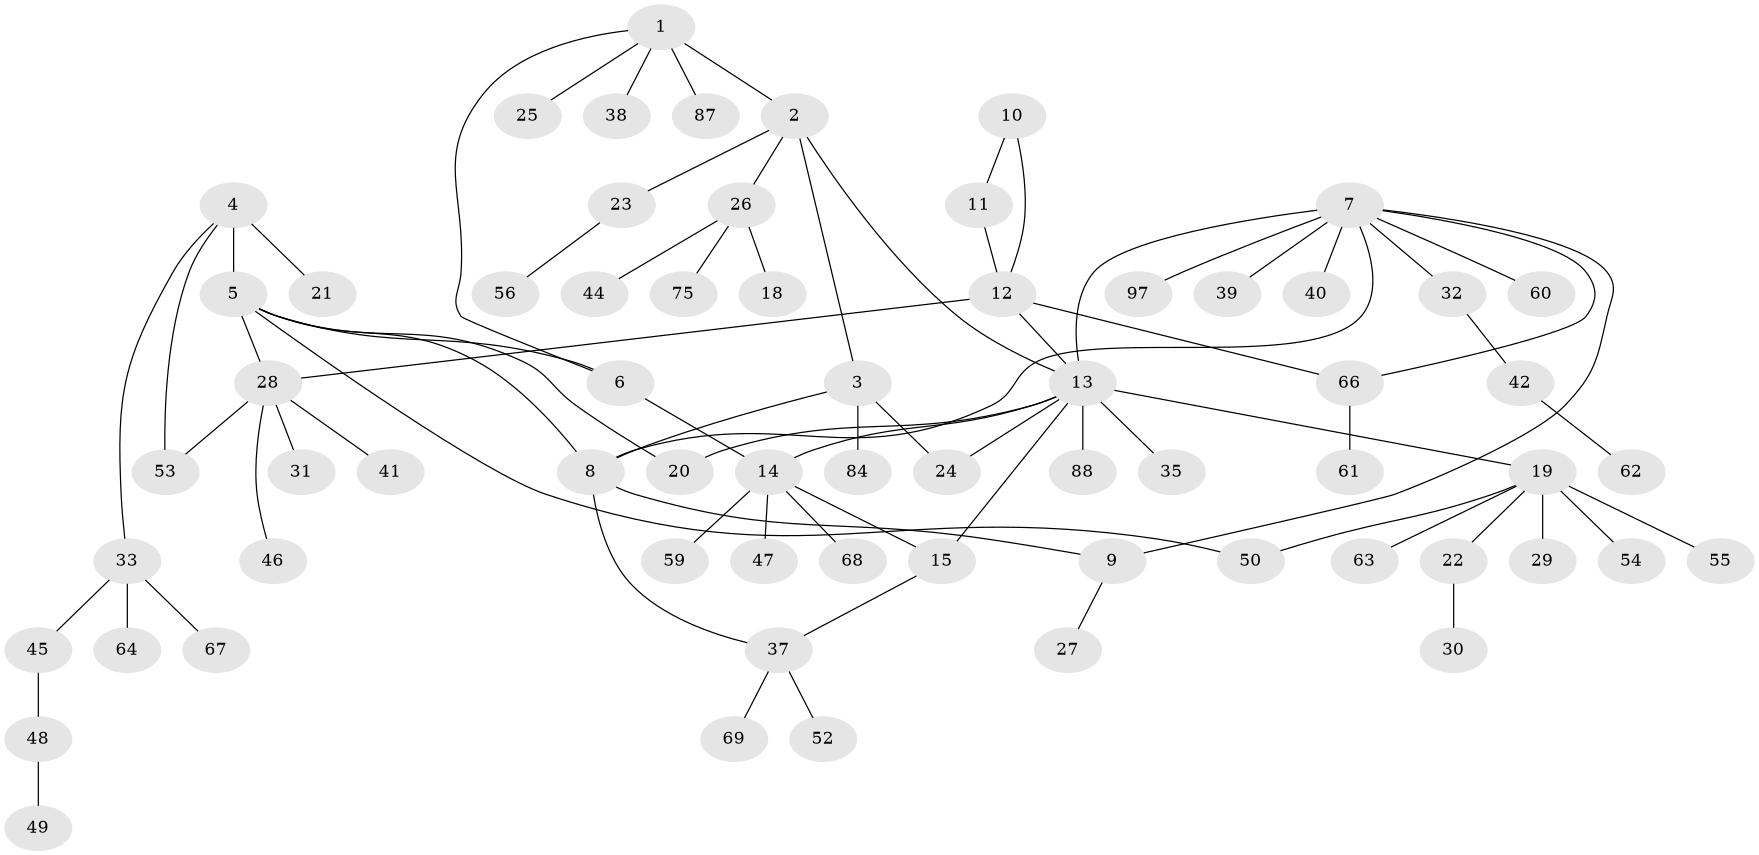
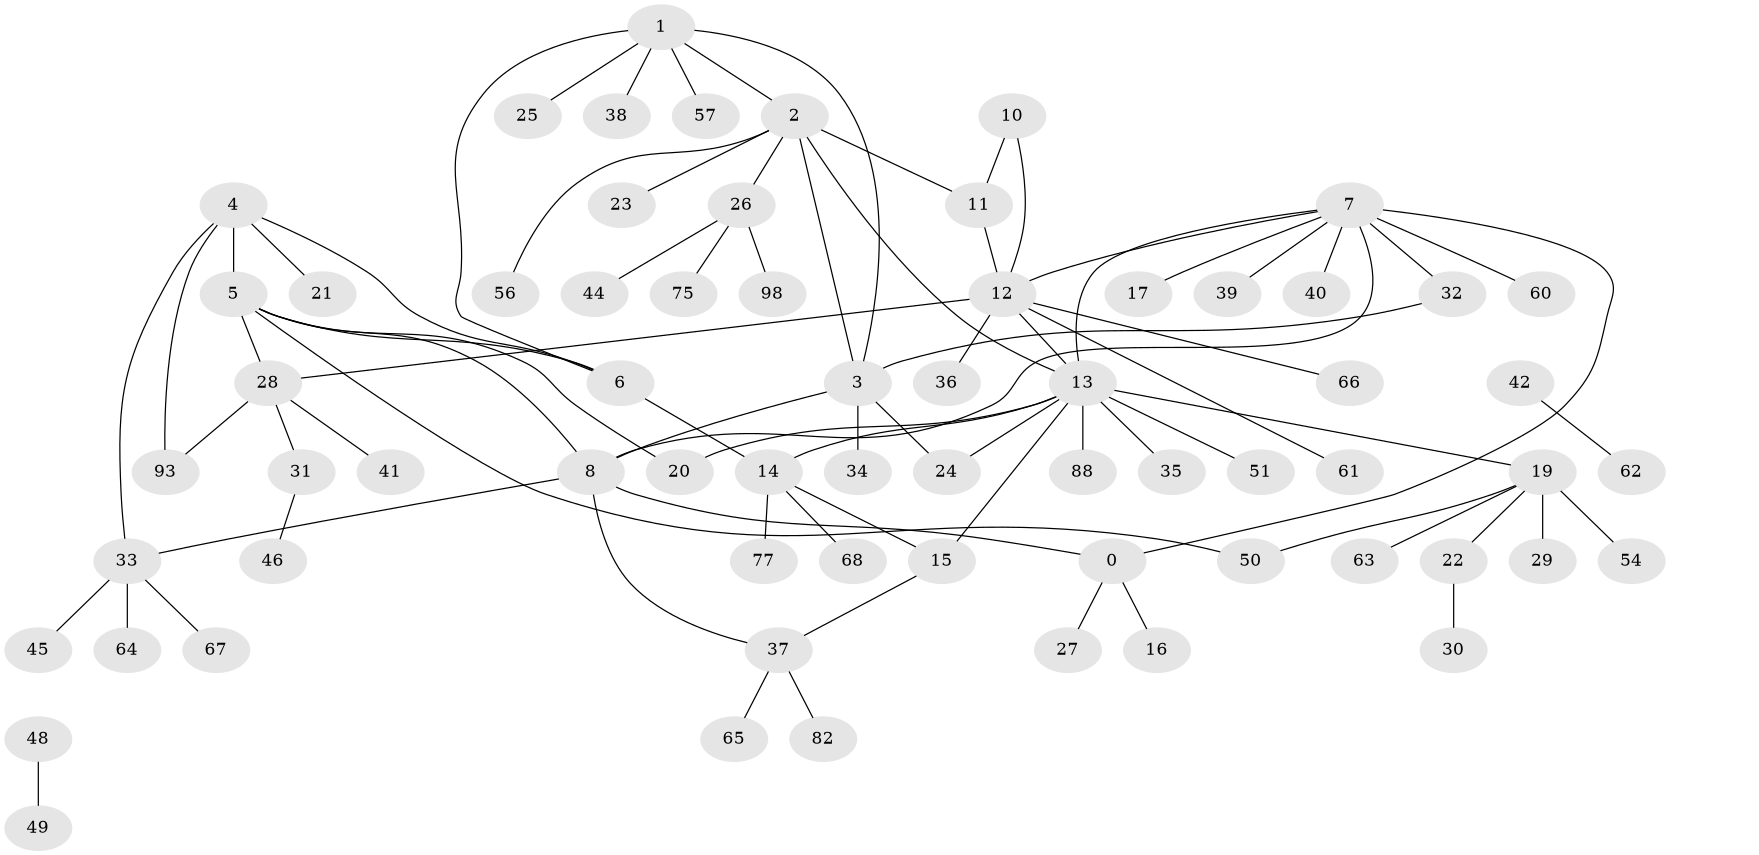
(706, 116) -> (706, 116)
none -> (861, 134)
none -> (887, 161)
(563, 250) -> (617, 162)
(773, 294) -> (773, 294)
(1138, 294) -> (1138, 294)
(1595, 294) -> (1172, 240)
none -> (418, 315)
(1486, 339) -> (1179, 331)
none -> (947, 383)
(1350, 427) -> (1176, 383)
(166, 472) -> (166, 472)
(858, 472) -> (858, 472)
none -> (1261, 472)
(256, 473) -> (287, 517)
none -> (359, 515)
(675, 561) -> none
(764, 561) -> (764, 561)
(1112, 561) -> (1112, 561)
(1721, 561) -> none
none -> (1157, 650)
(38, 695) -> none
(734, 739) -> (734, 739)
(823, 739) -> (823, 739)
